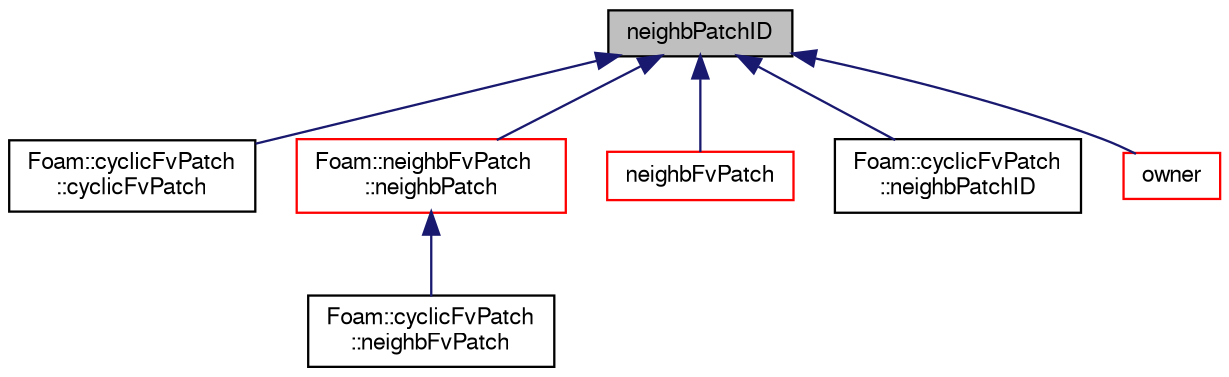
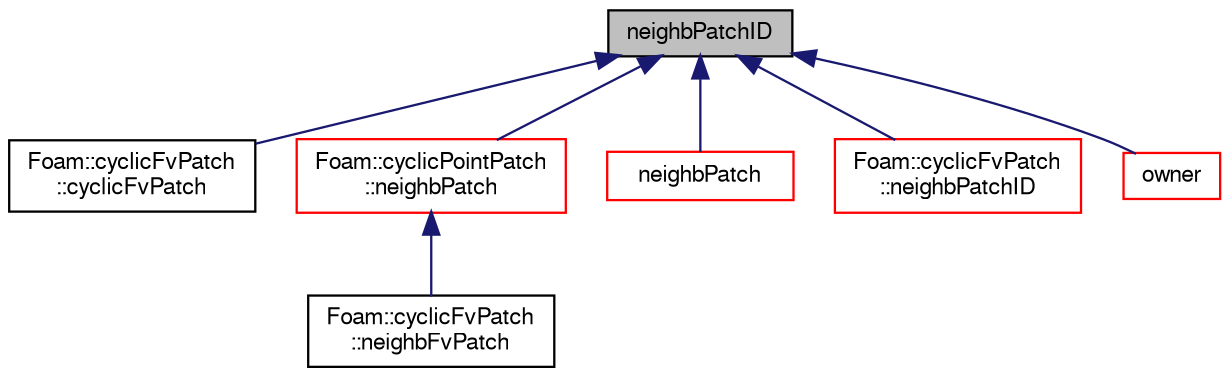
(431, 176) -> (431, 176)
(700, 176) -> (700, 176)
(958, 176) -> (958, 176)
